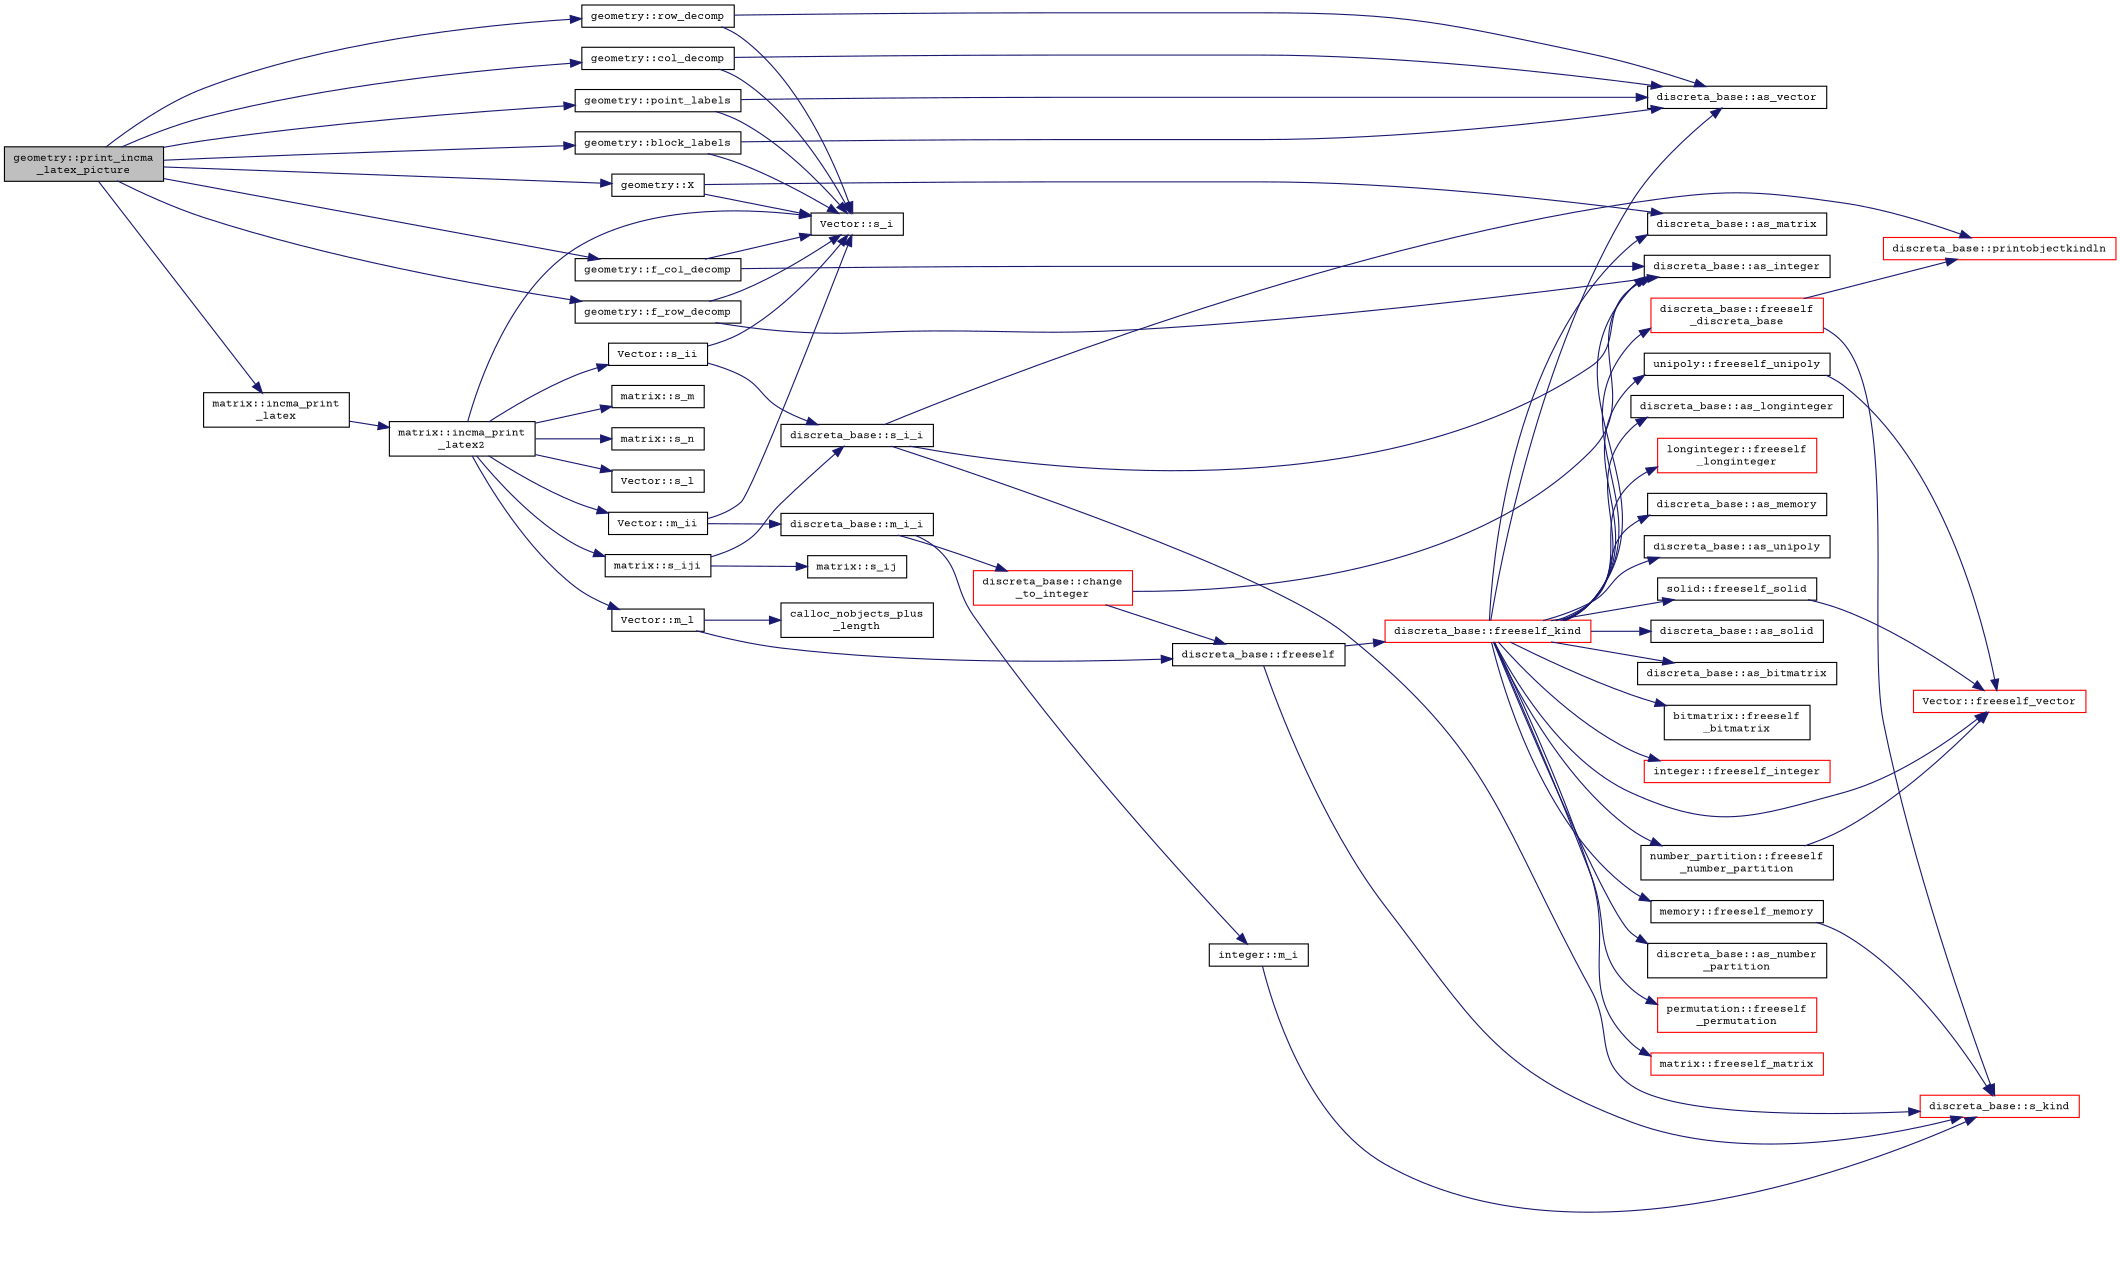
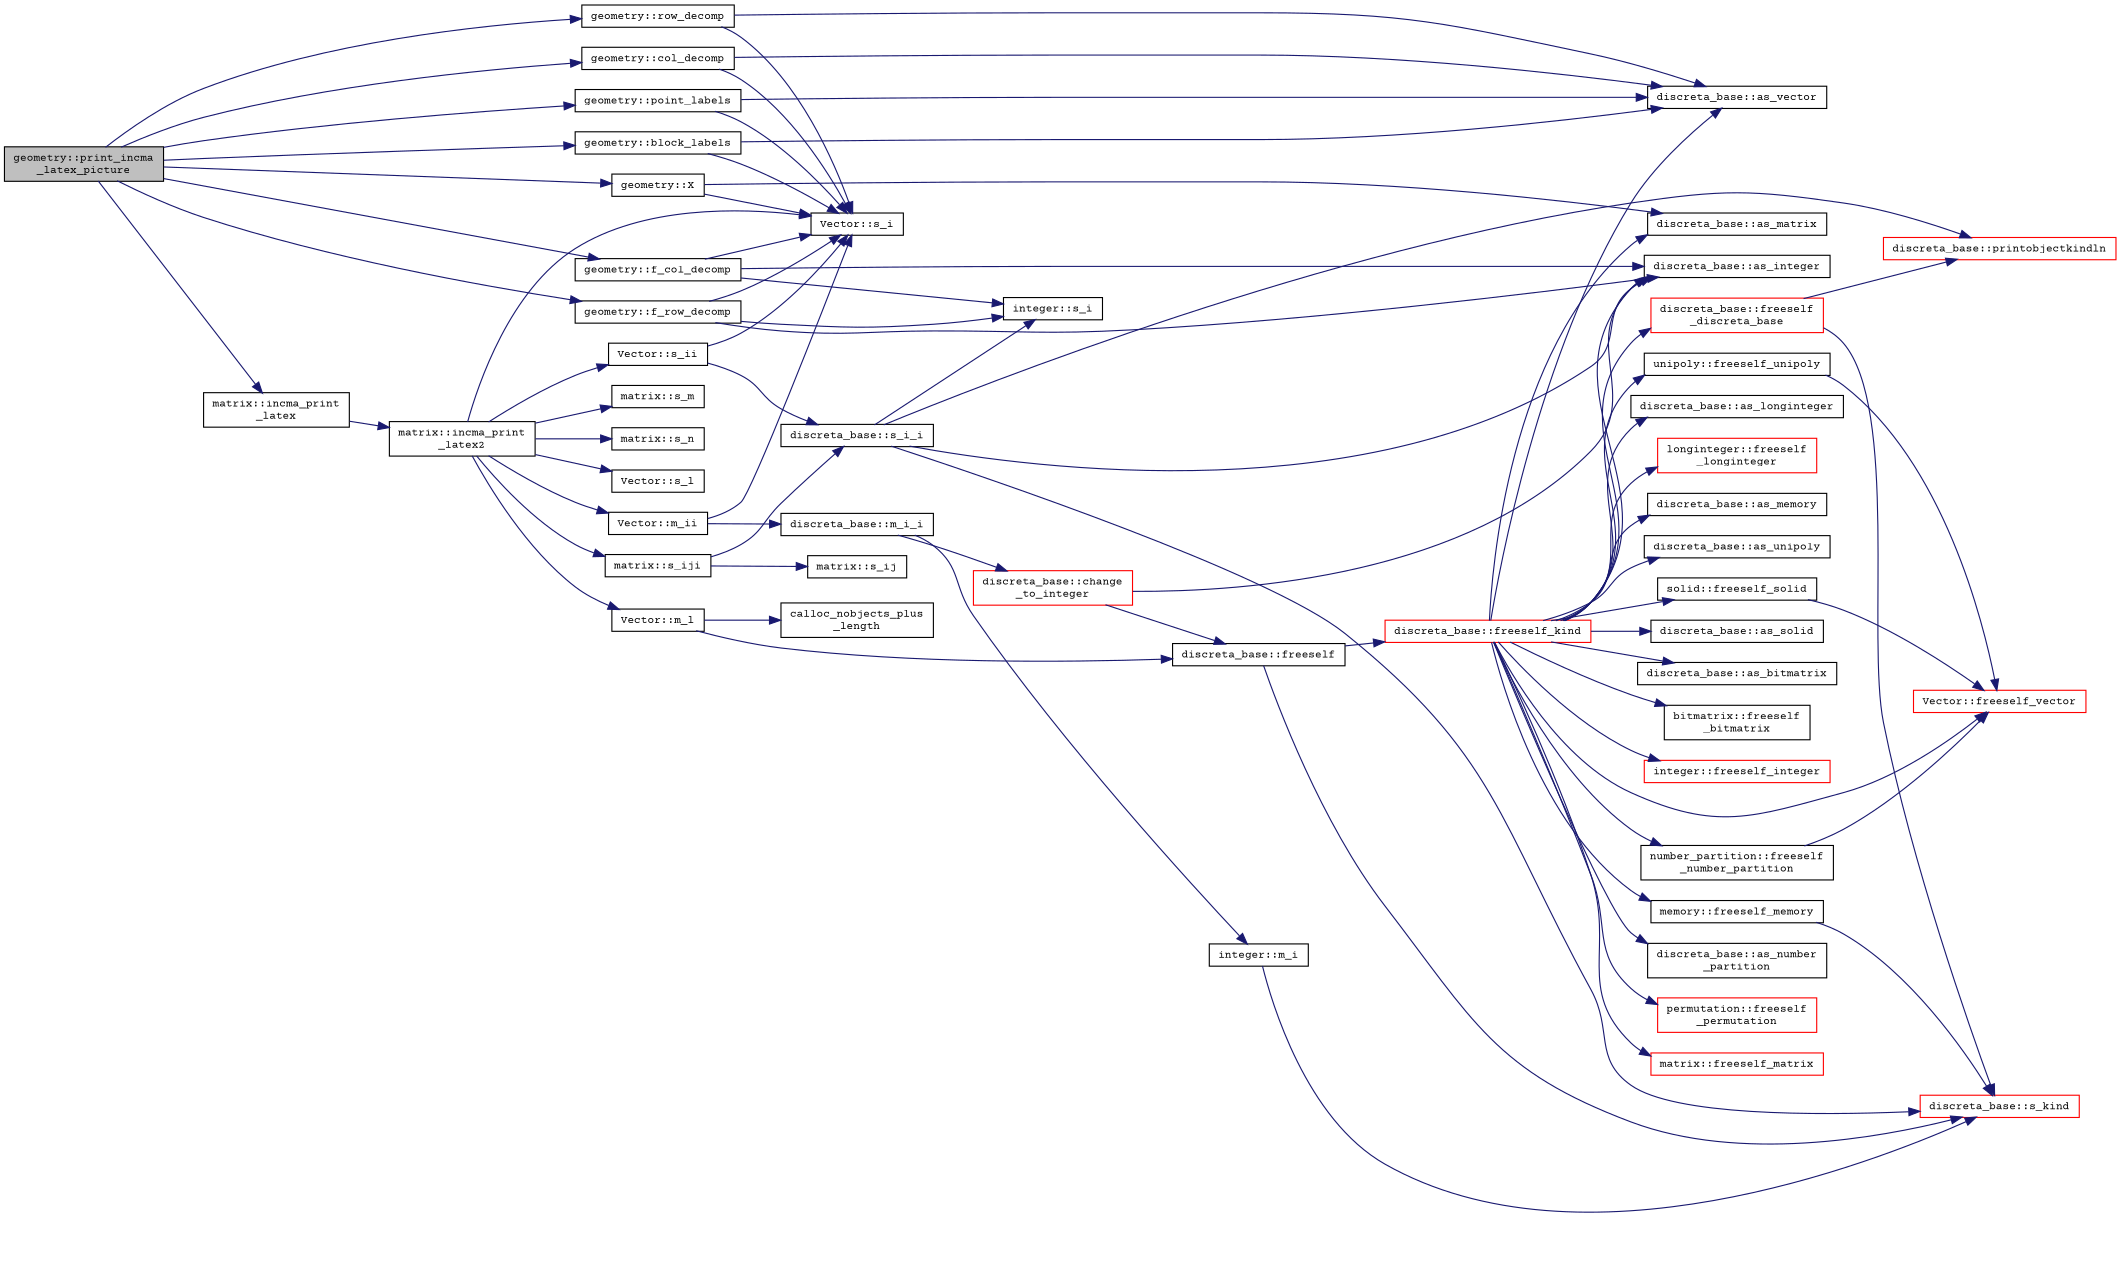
none -> (1053, 309)
